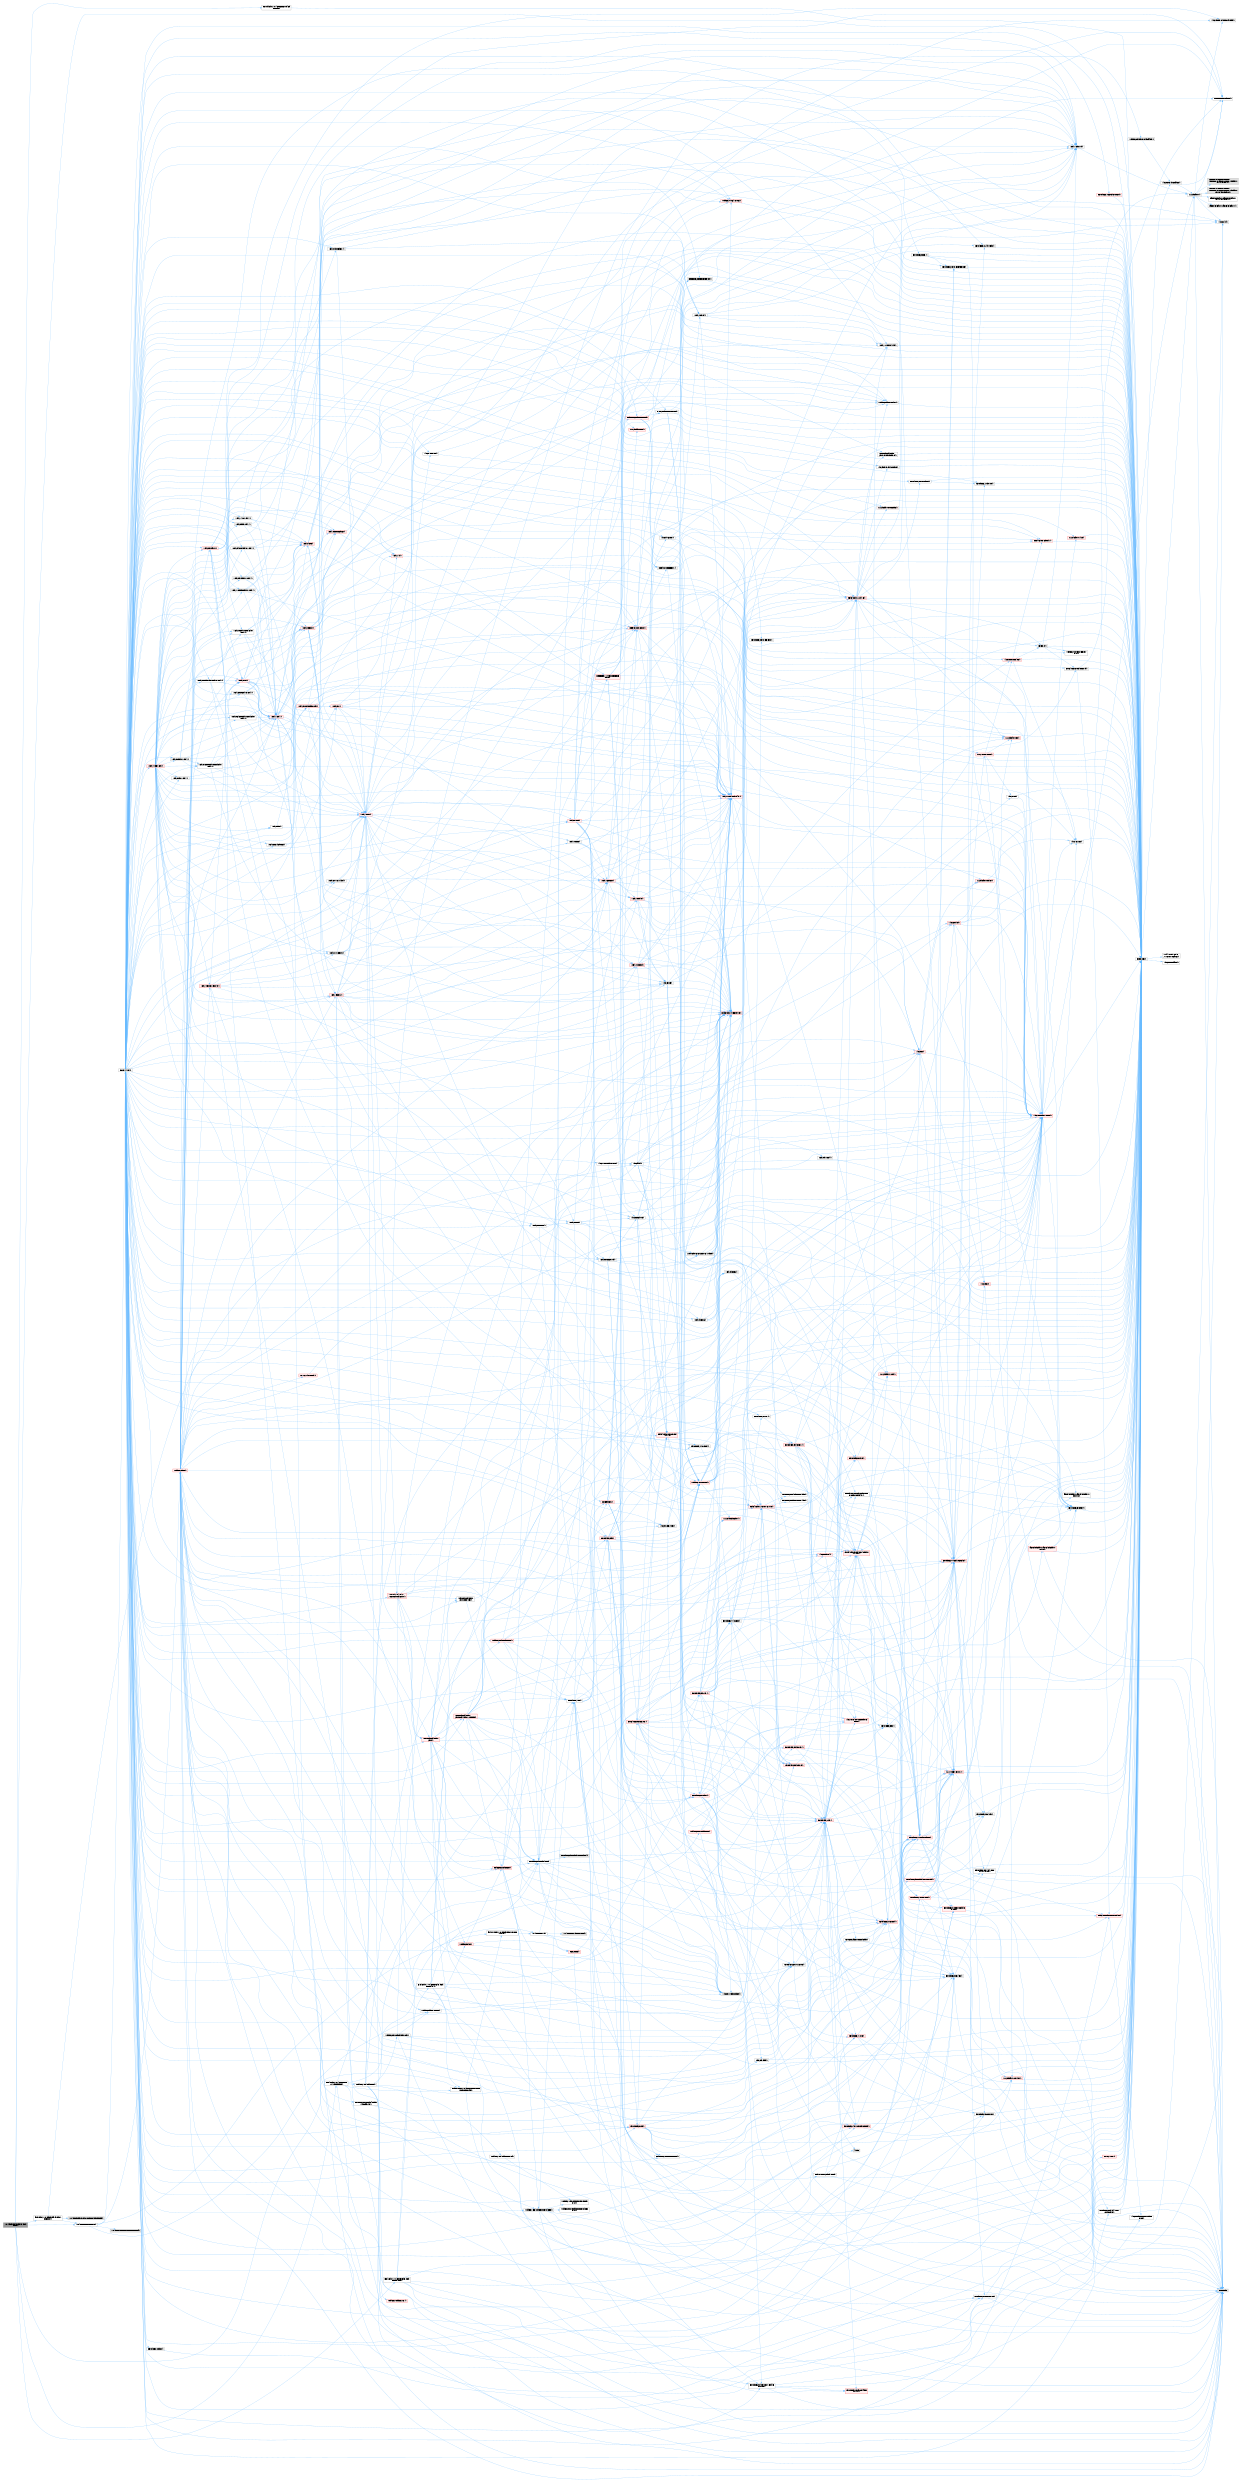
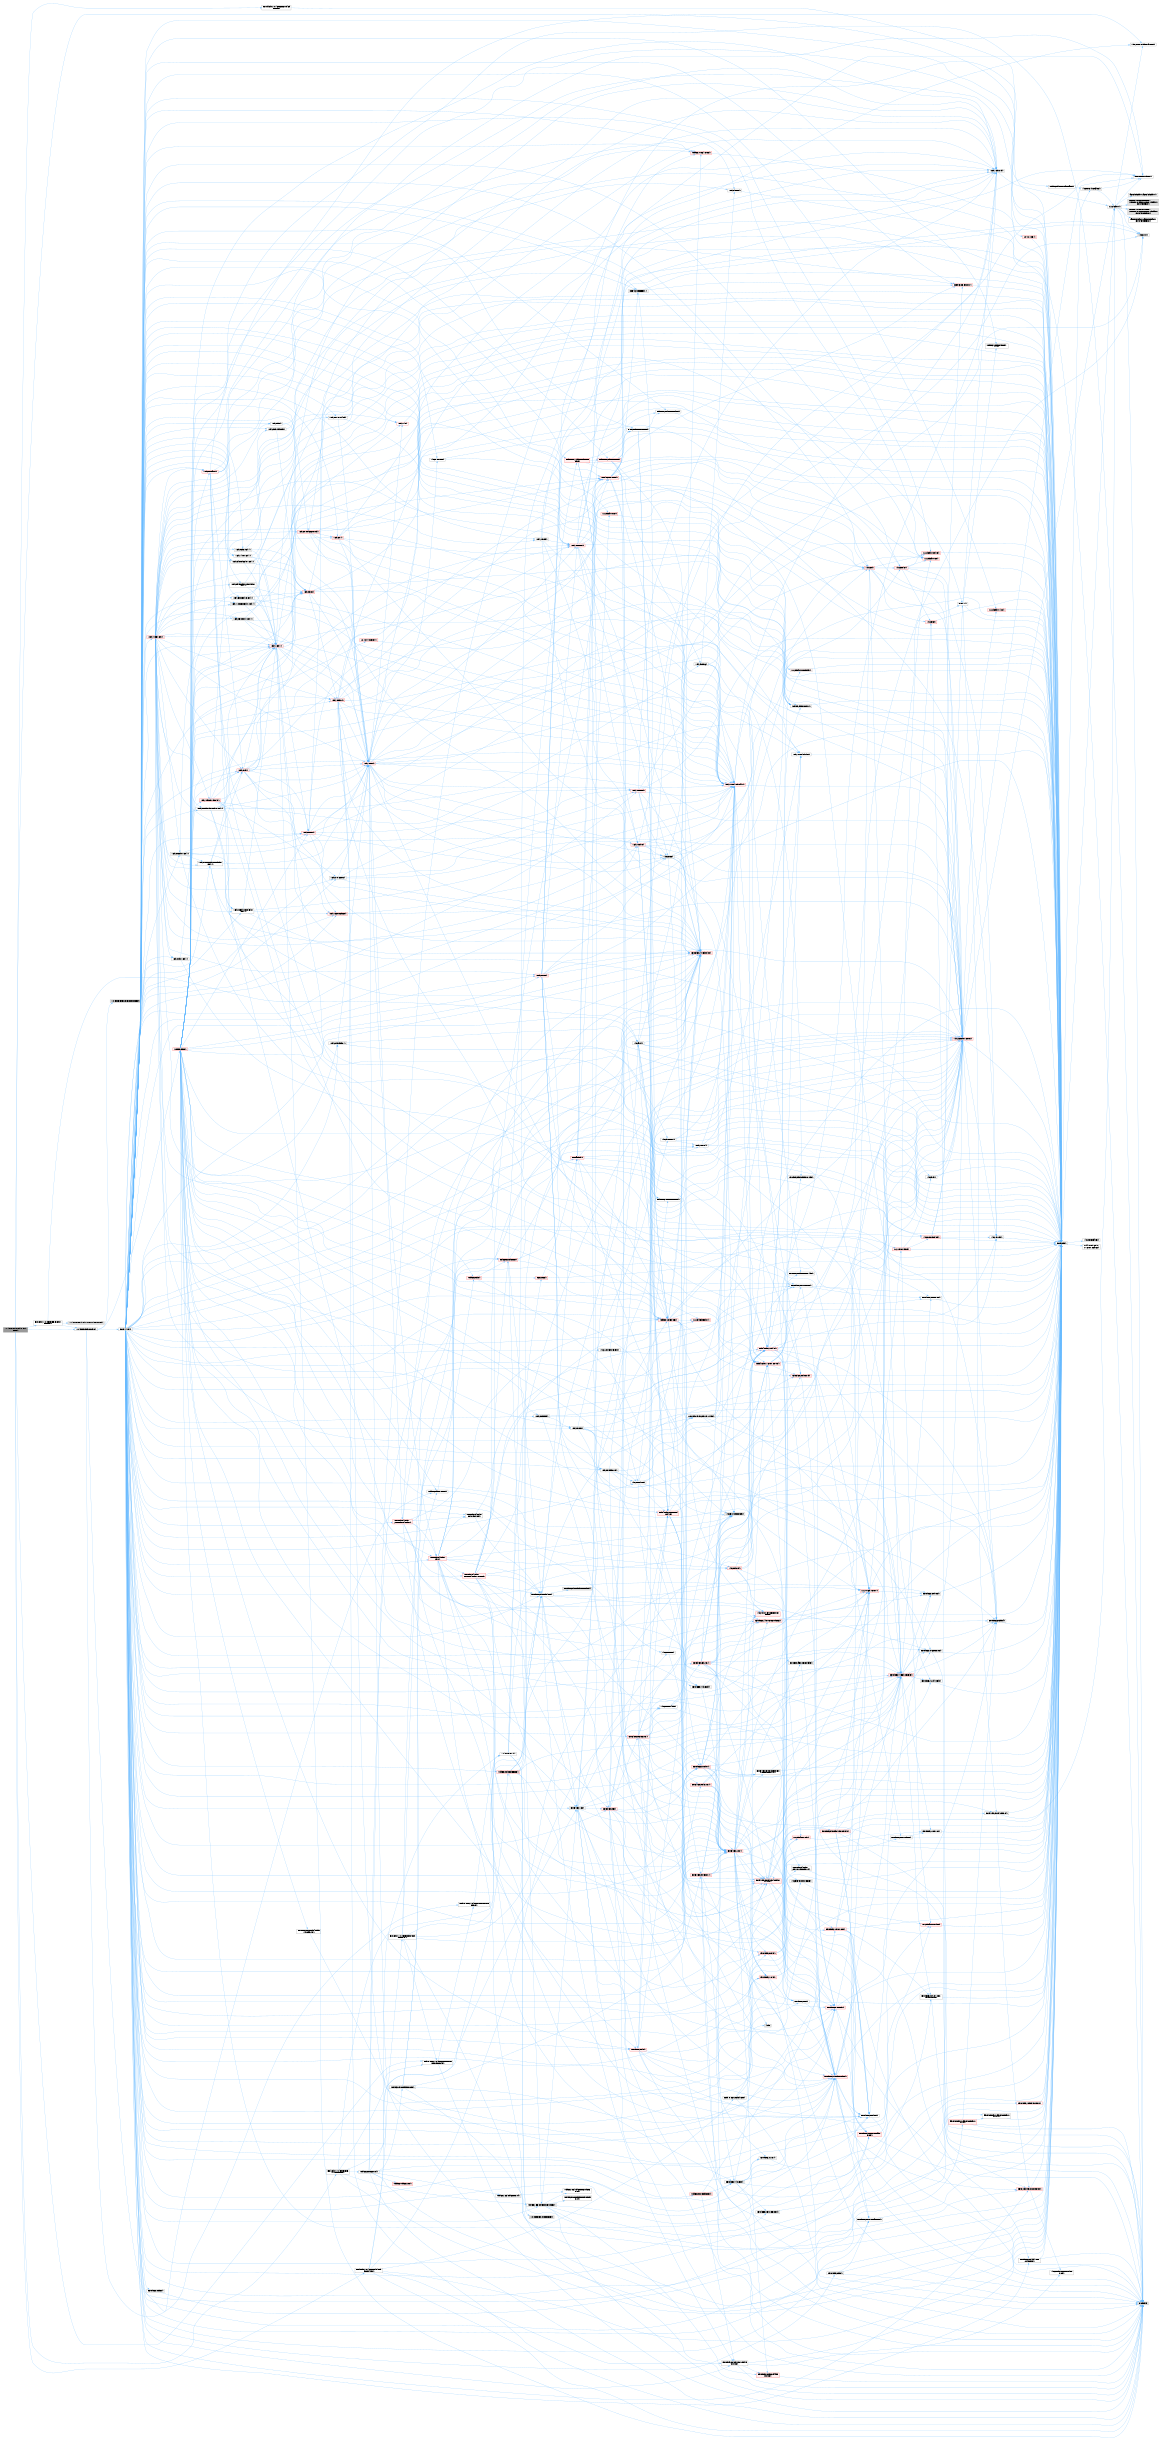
(825, 1158) -> none
(778, 1429) -> (716, 2024)
(366, 2085) -> (369, 2172)
